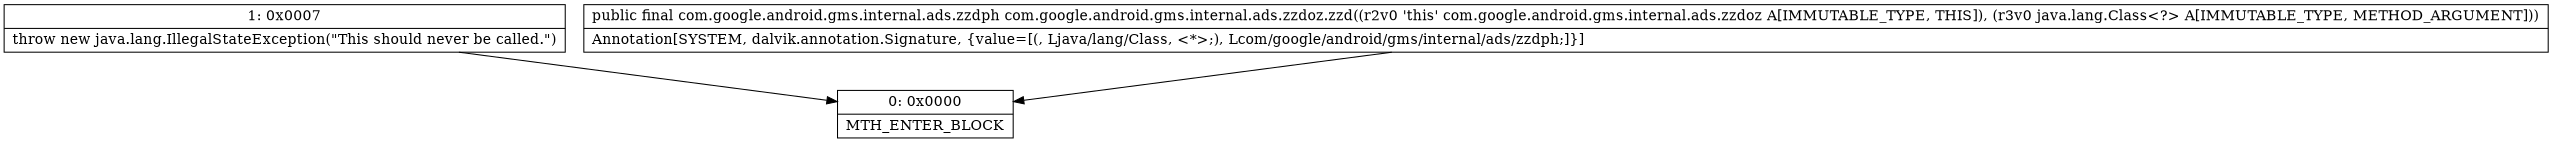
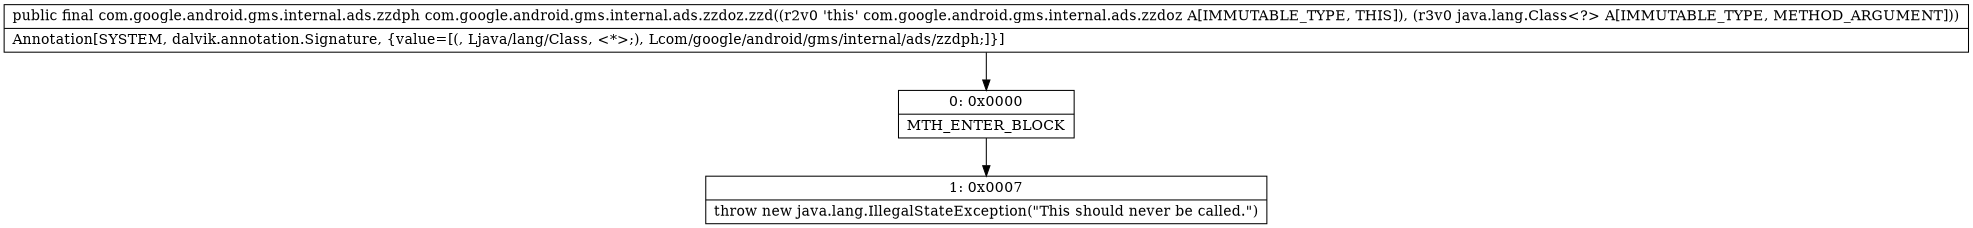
(643, 76) -> (986, 152)
